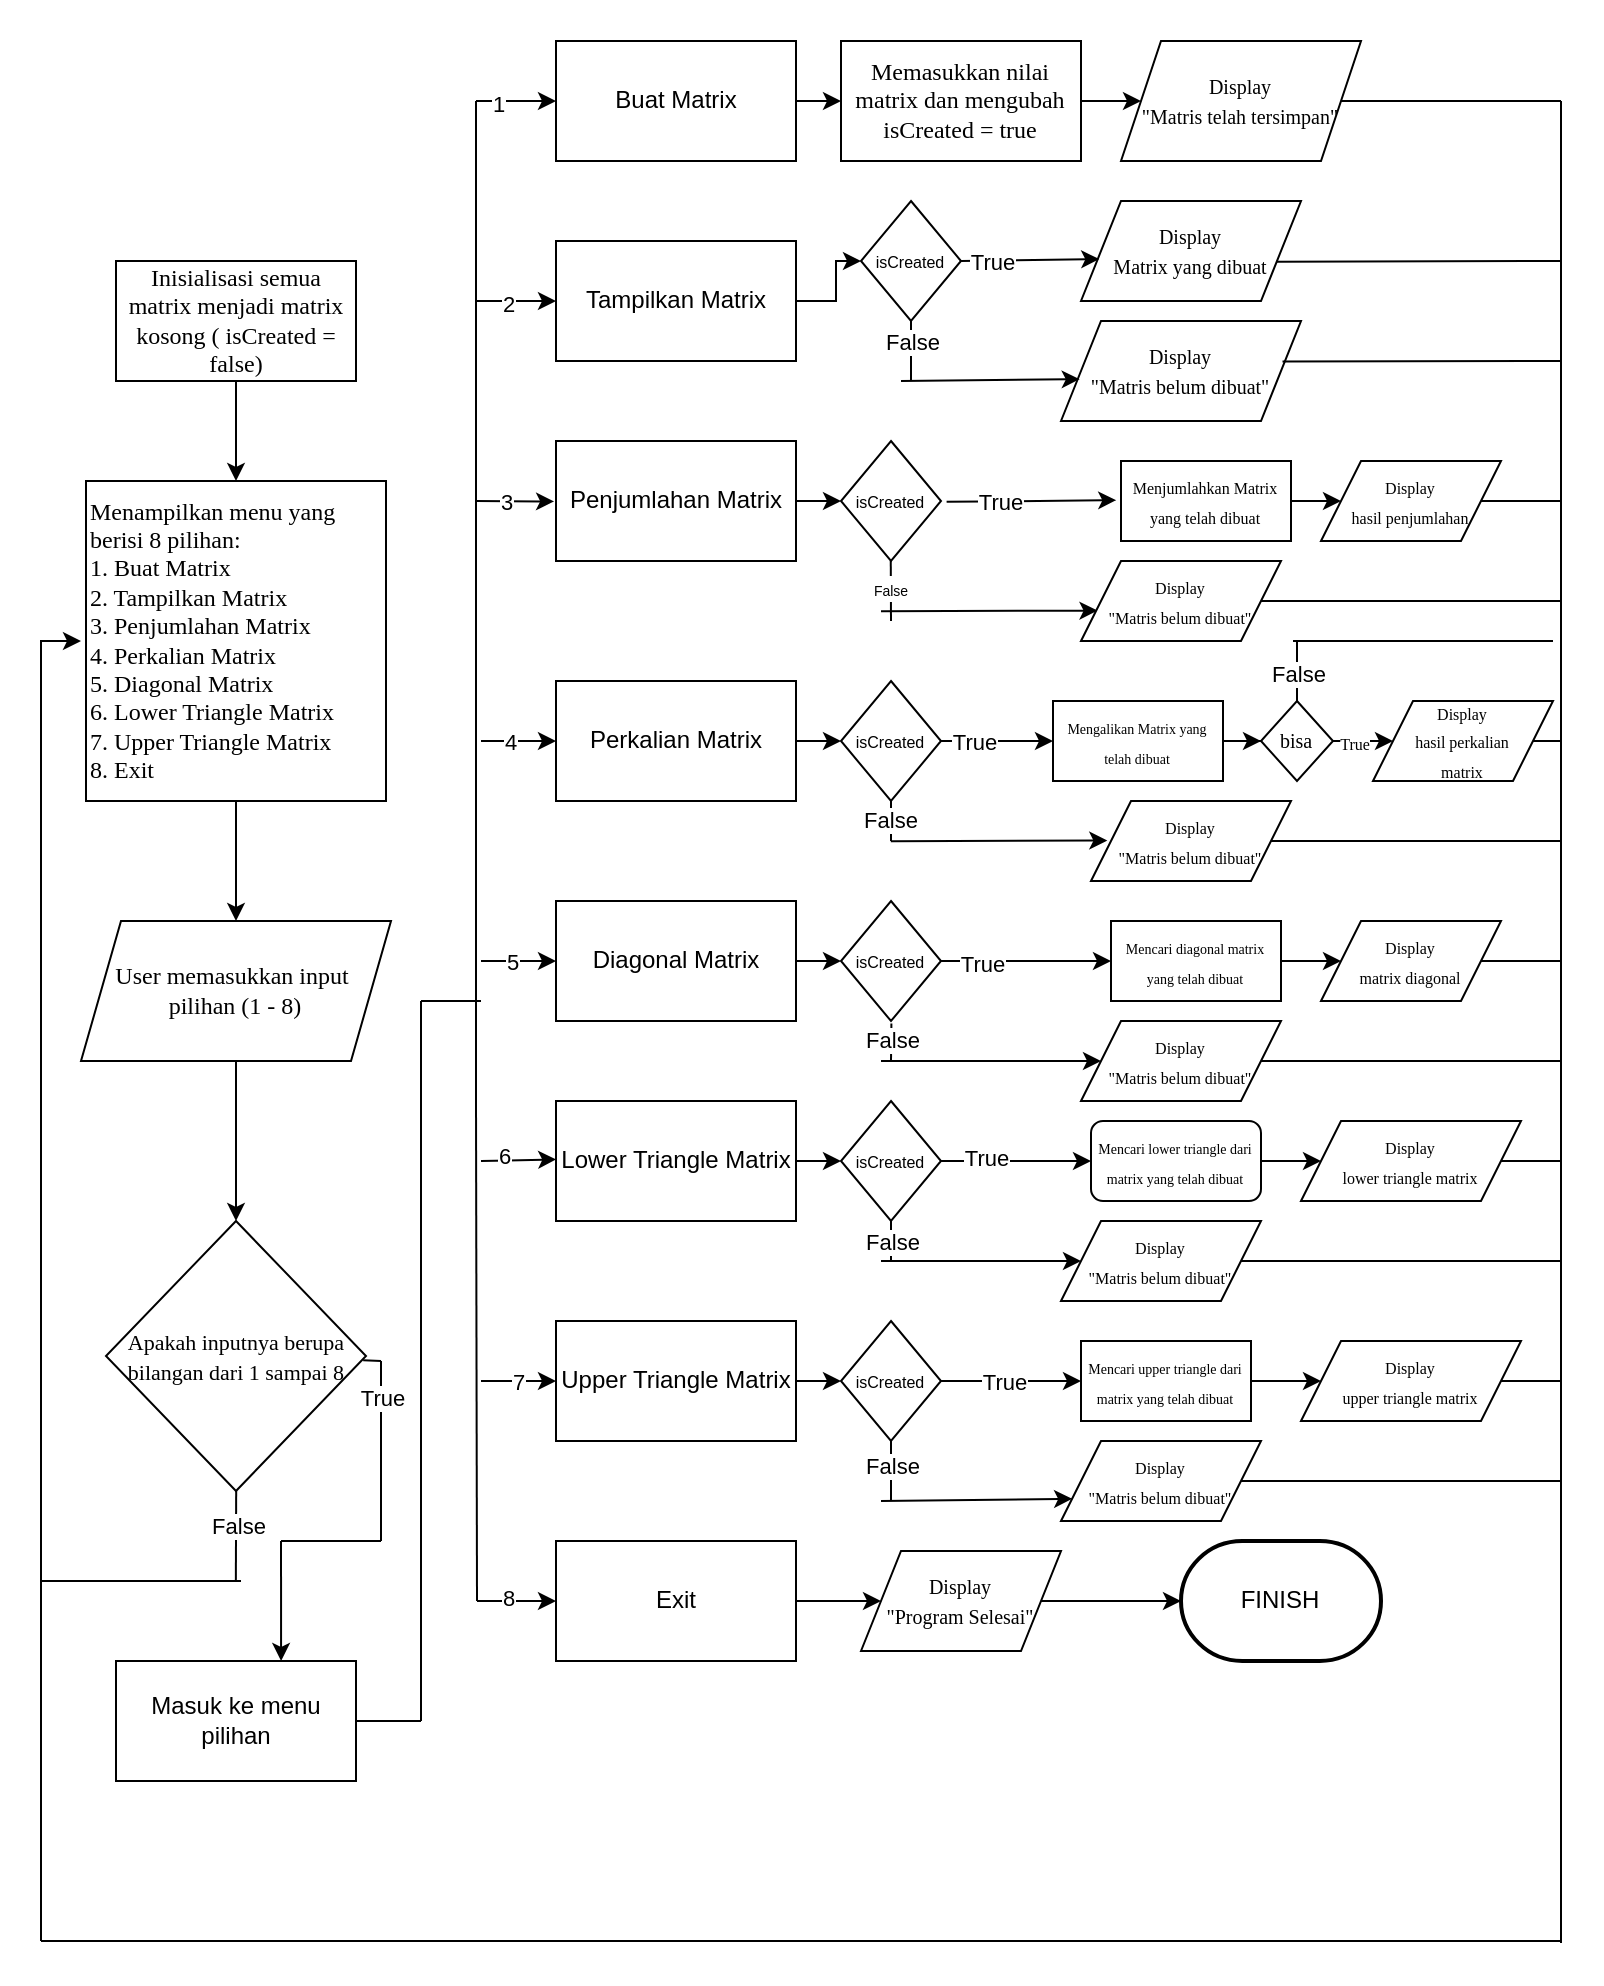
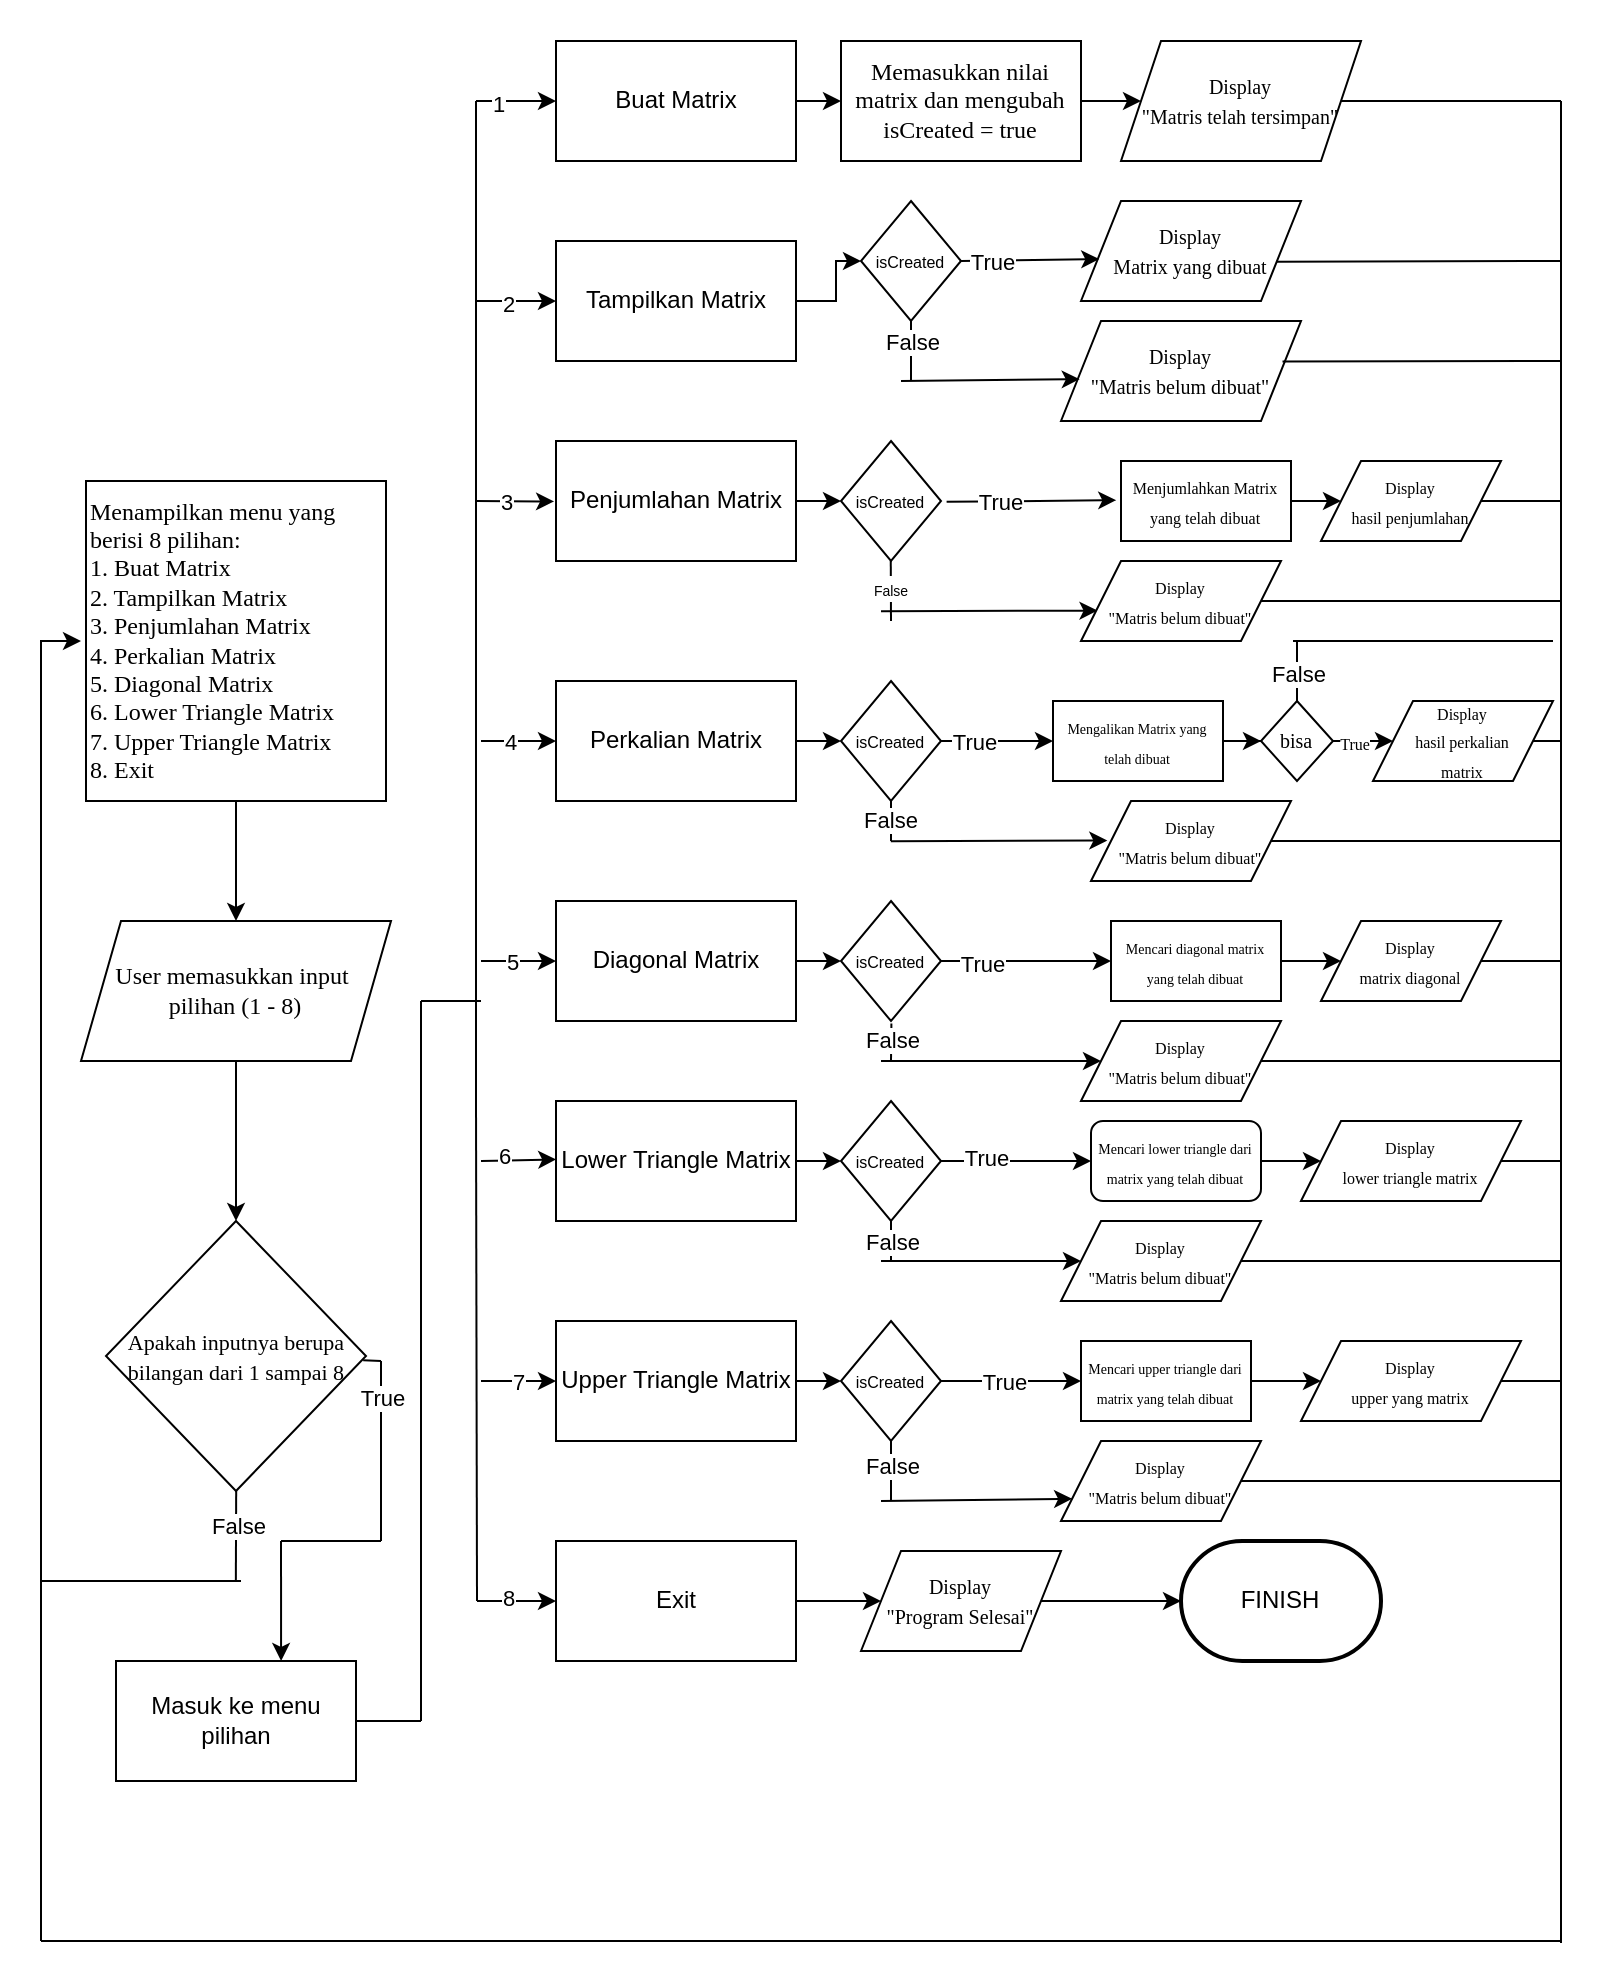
(236, 321) -> none
(236, 424) -> none
(1411, 1381) -> (1411, 1381)
